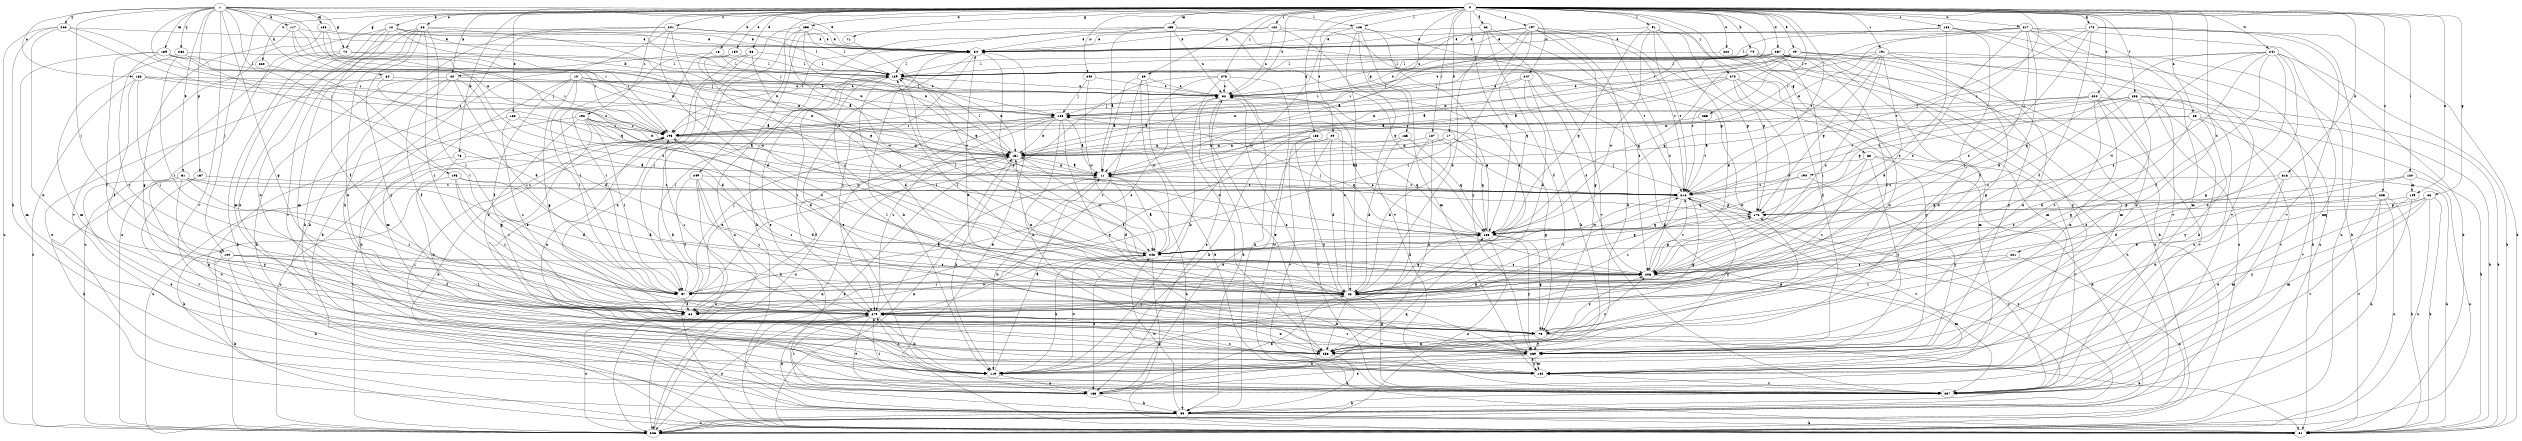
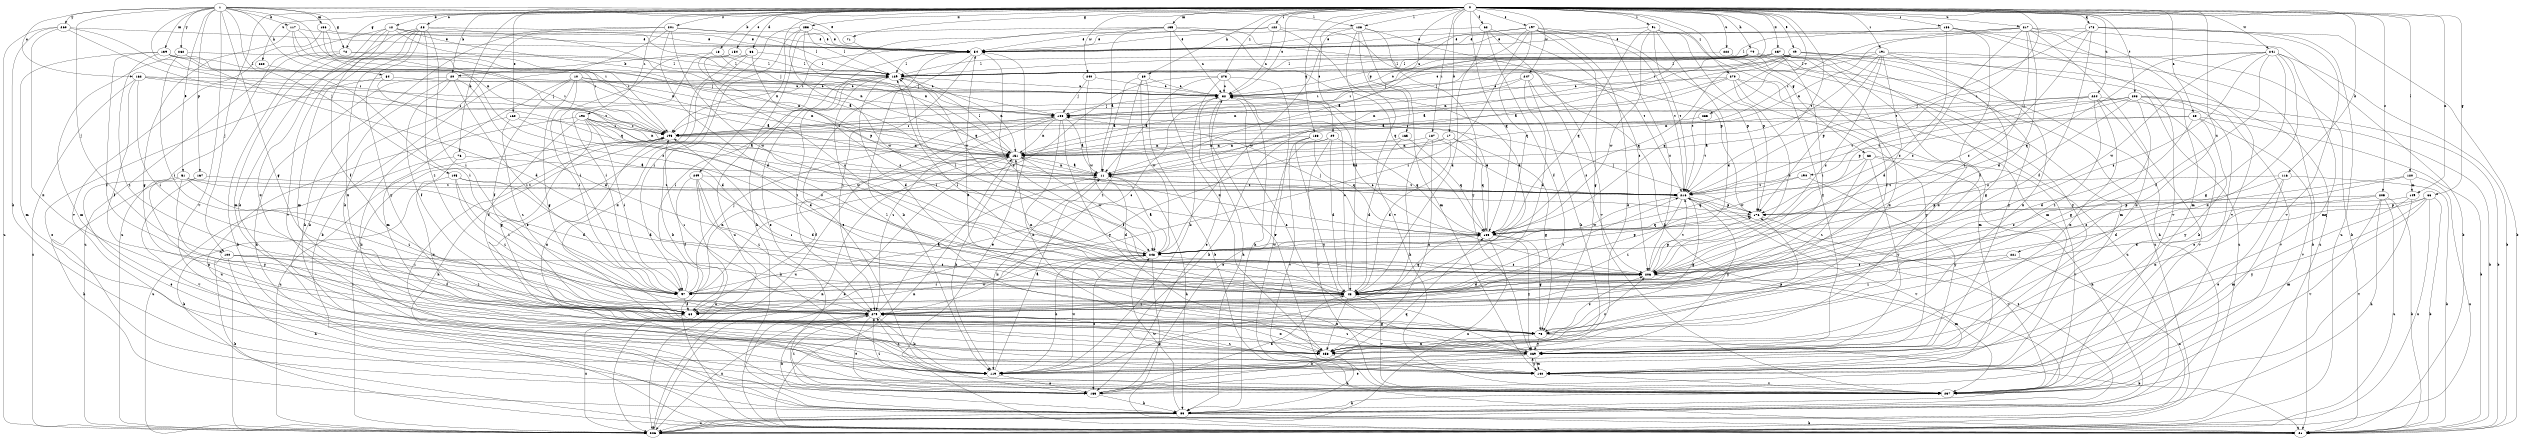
(2285, 176) -> (2285, 176)
